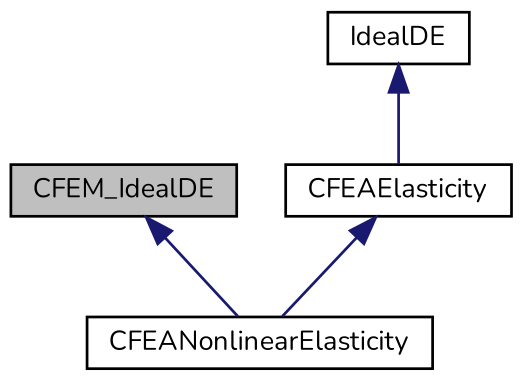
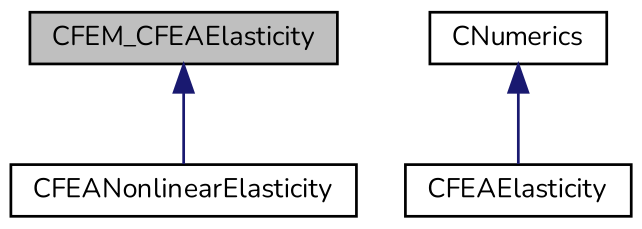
(399, 38) -> (518, 38)
(124, 190) -> (184, 38)
(320, 277) -> none
